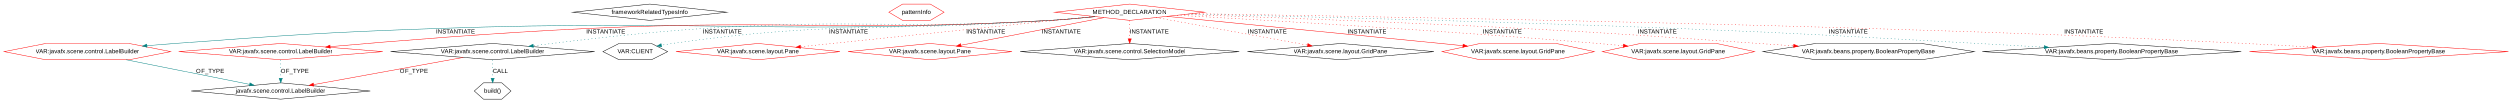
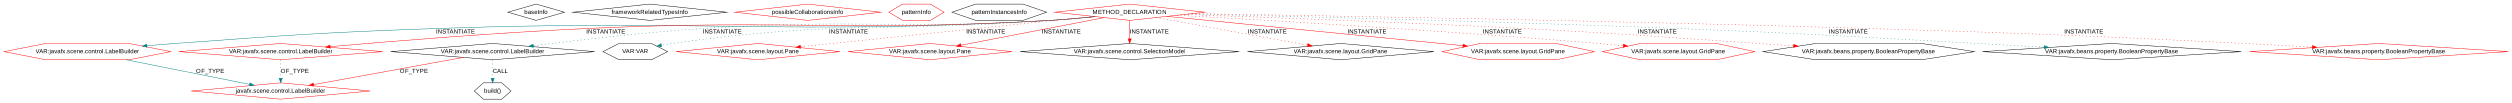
none -> (536, 12)
none -> (808, 12)
none -> (999, 12)
(1130, 30) -> (1130, 30)
(635, 52) -> (635, 52)
(281, 91) -> (281, 91)
